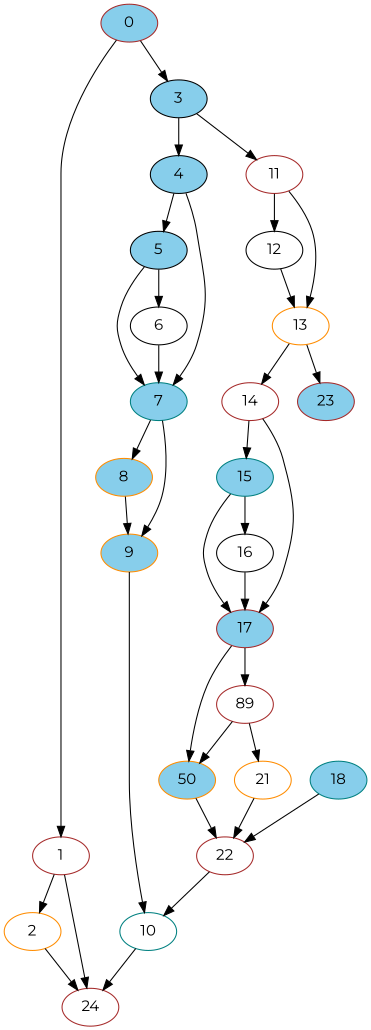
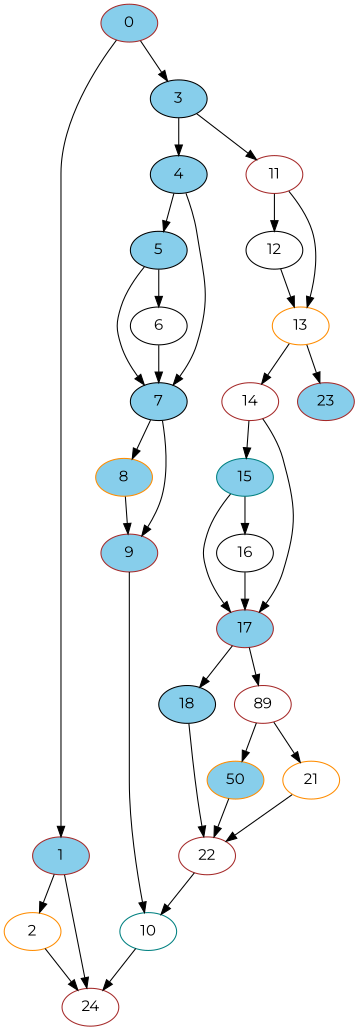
(159, 402) -> (159, 402)
(129, 553) -> (129, 553)
(203, 695) -> (219, 662)
(339, 780) -> (187, 704)
(61, 856) -> (61, 856)
